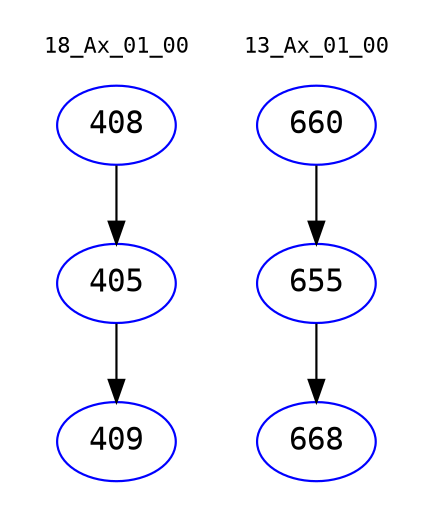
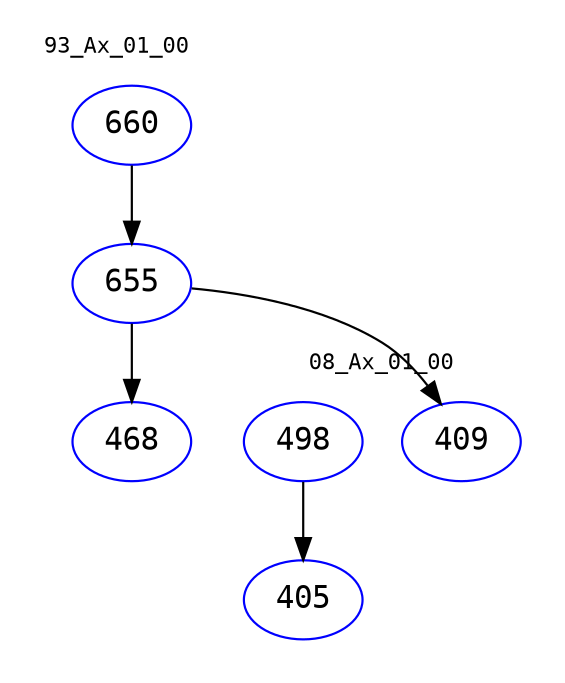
(118, 47) -> (382, 364)
(317, 47) -> (118, 47)
(116, 125) -> (303, 442)
(116, 352) -> (320, 314)
(316, 442) -> (132, 442)
